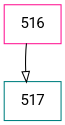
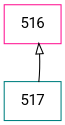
(26, 57) -> (40, 68)
